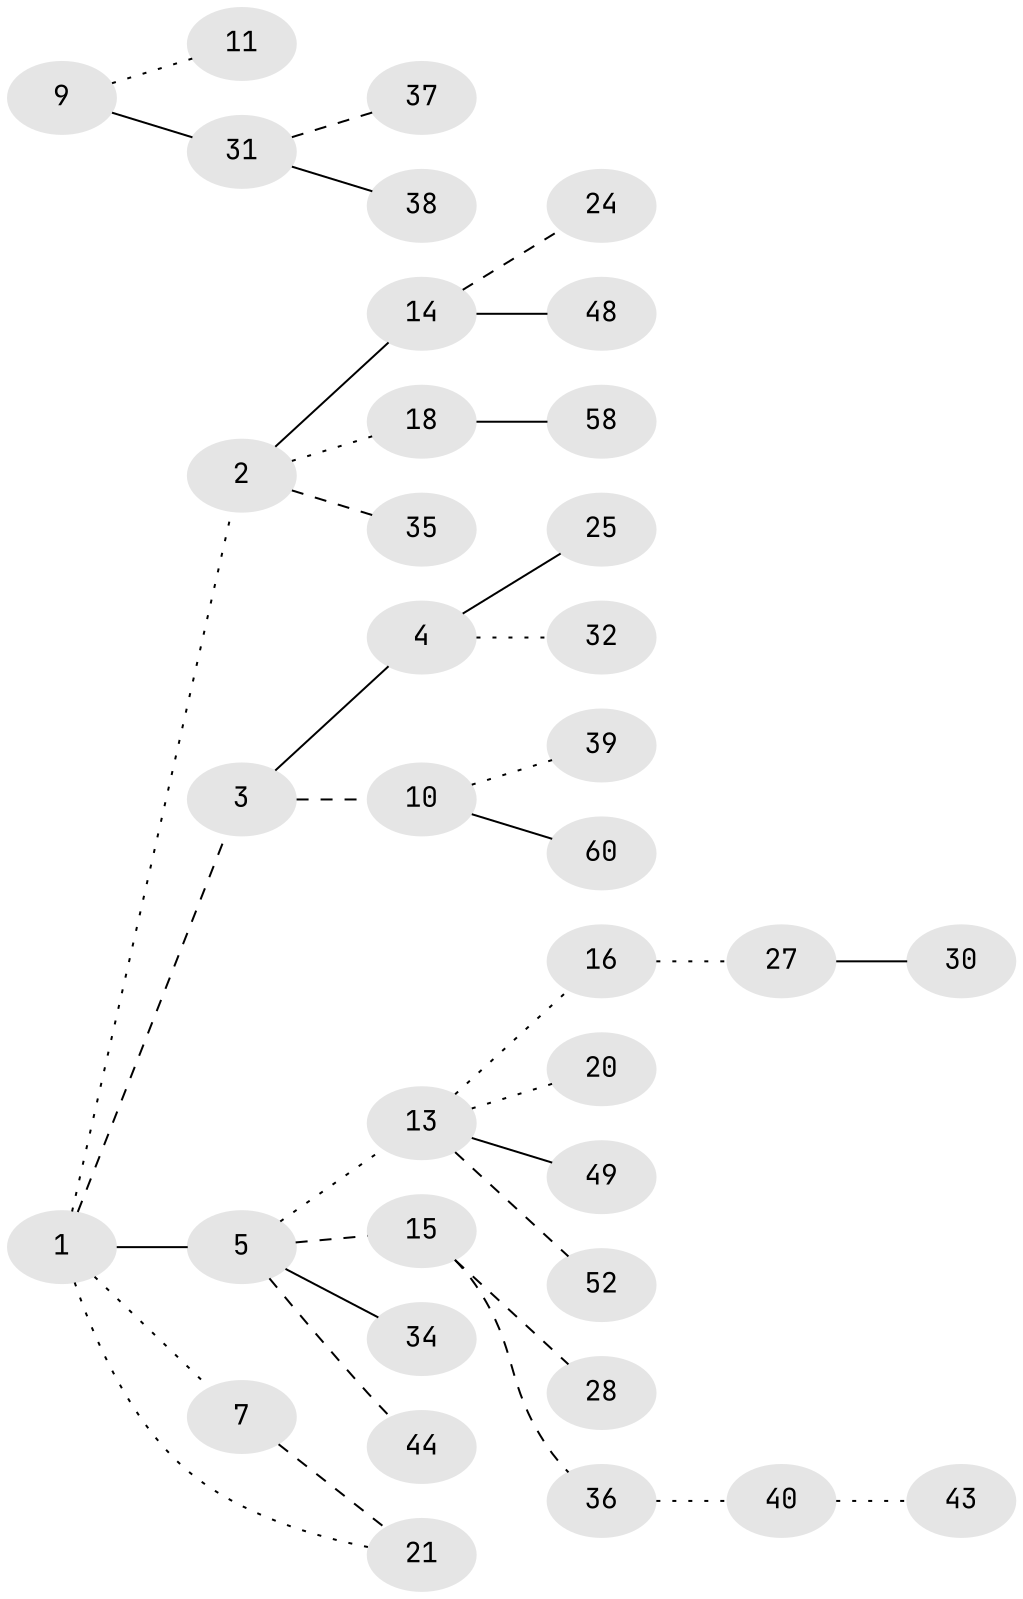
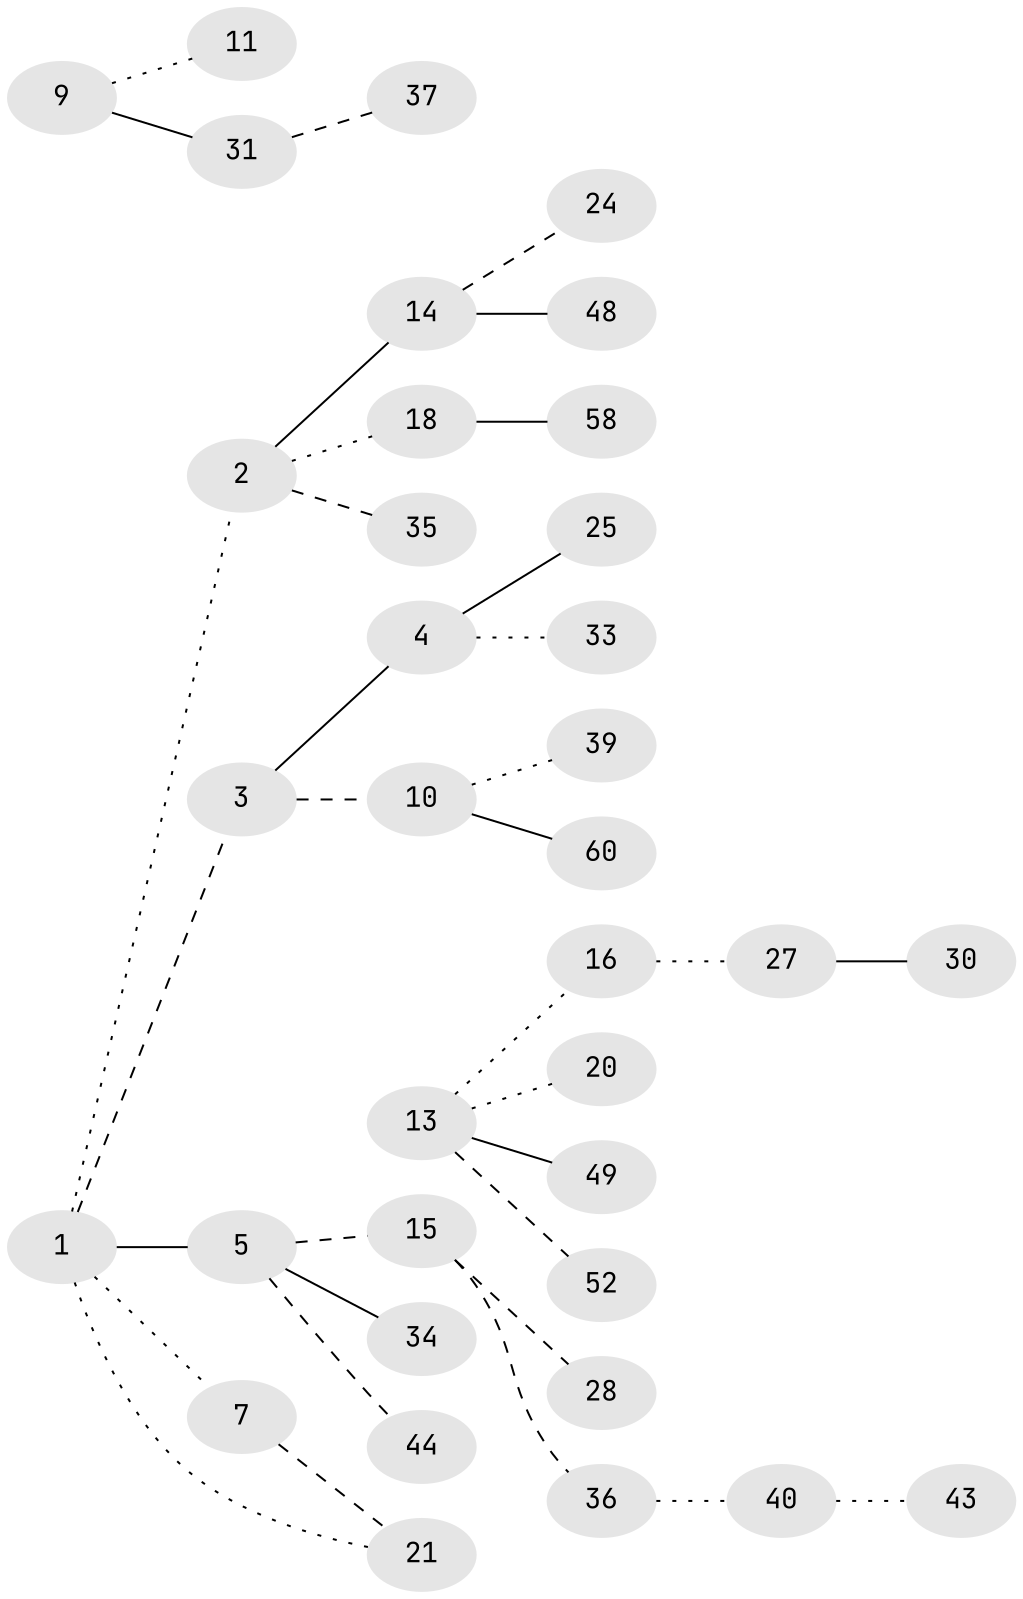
(422, 206) -> none
(602, 638) -> (602, 638)
(332, 1185) -> none
